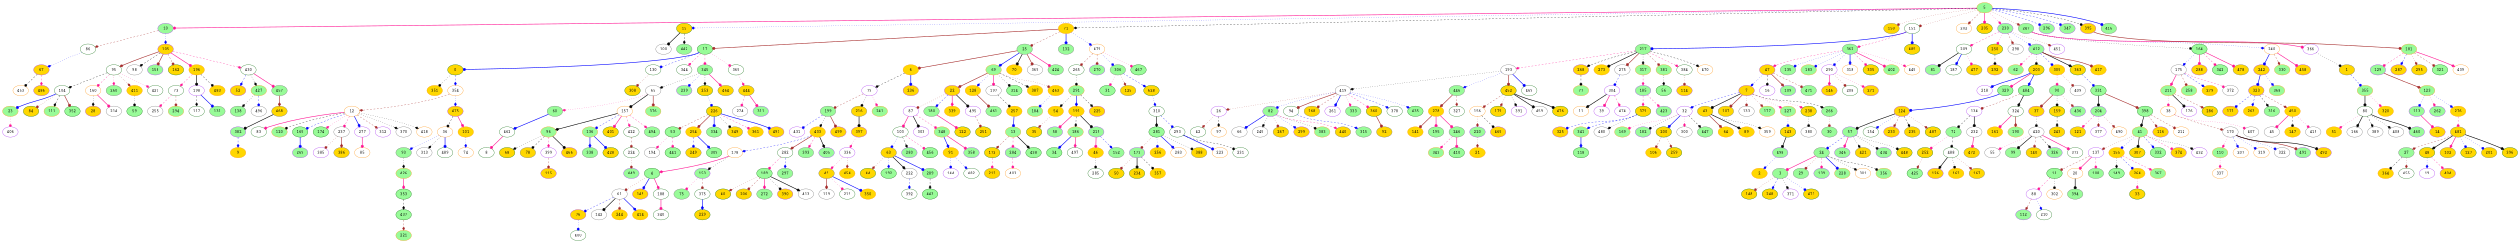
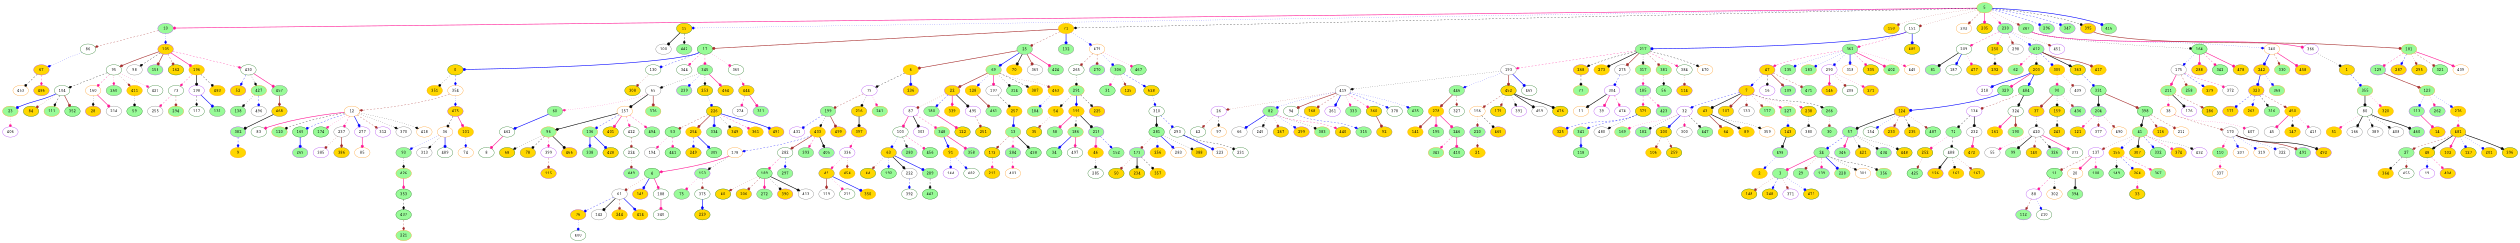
(1055, 132) -> (1055, 132)
(1933, 132) -> (1933, 132)
(1785, 182) -> (1785, 182)
